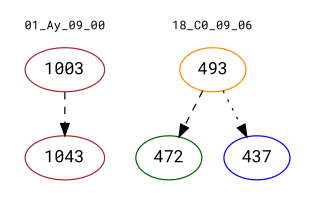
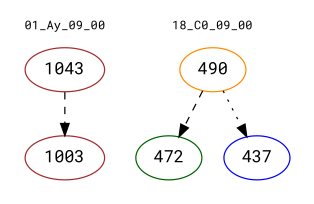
(213, 26) -> (213, 26)
(213, 70) -> (213, 70)
(65, 108) -> (65, 108)
